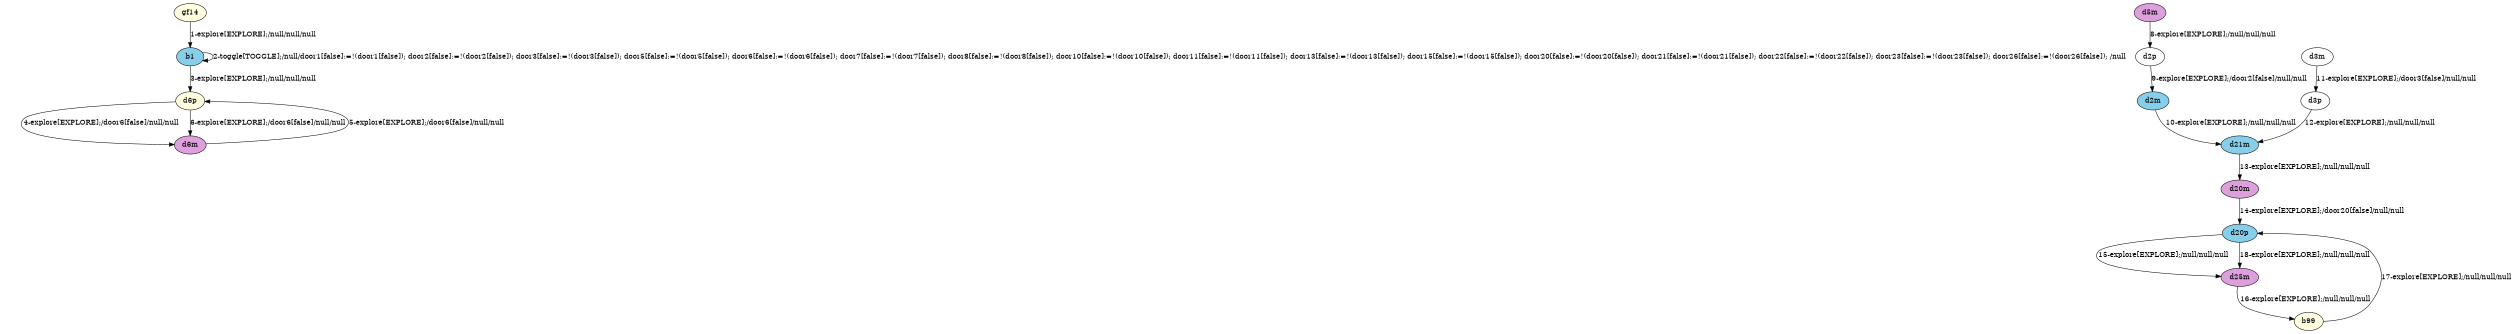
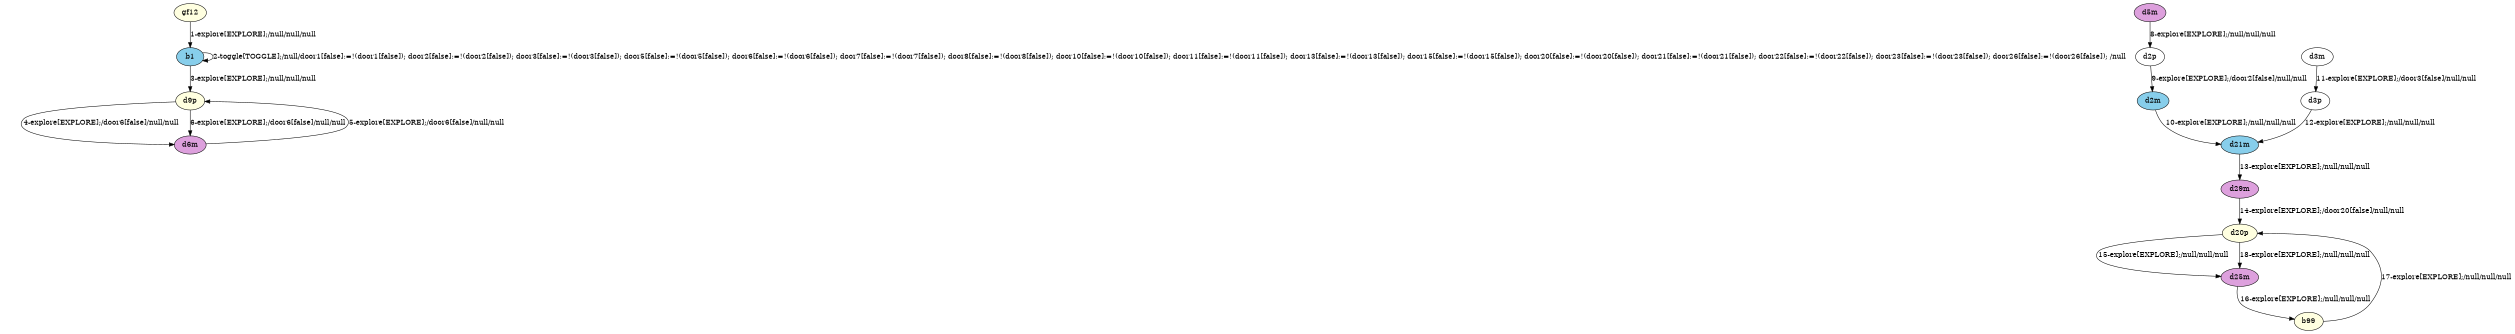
(190, 13) -> (190, 13)
(190, 101) -> (190, 101)
(2240, 189) -> (2240, 189)
(2240, 233) -> (2240, 233)
